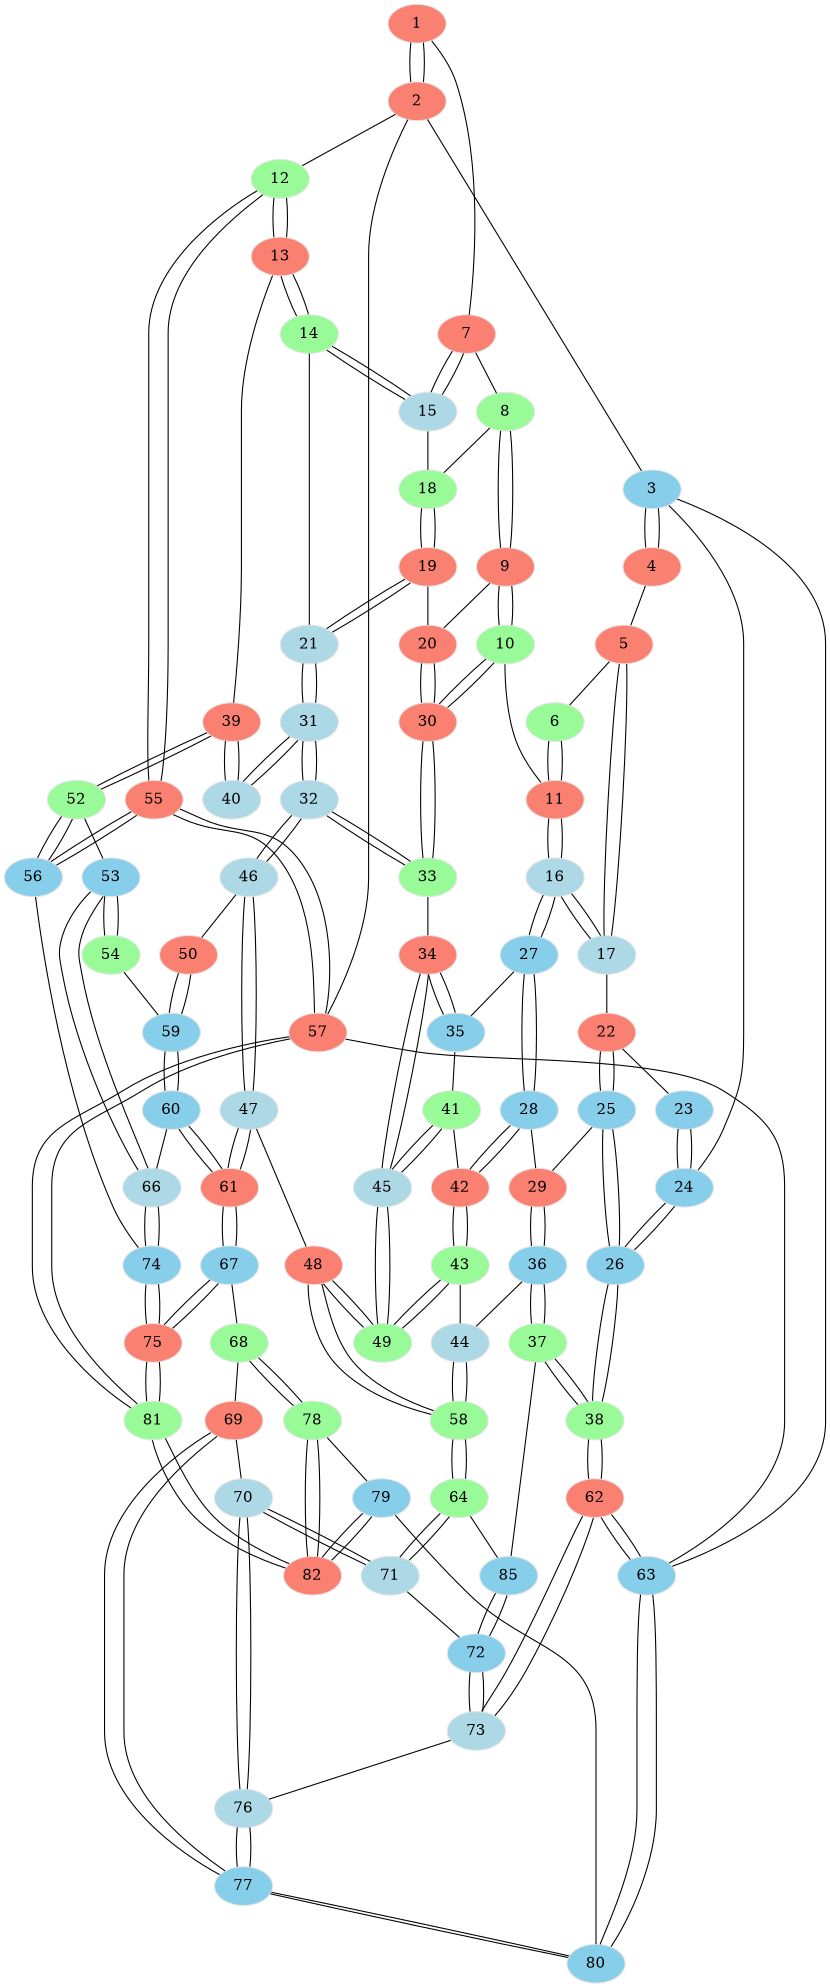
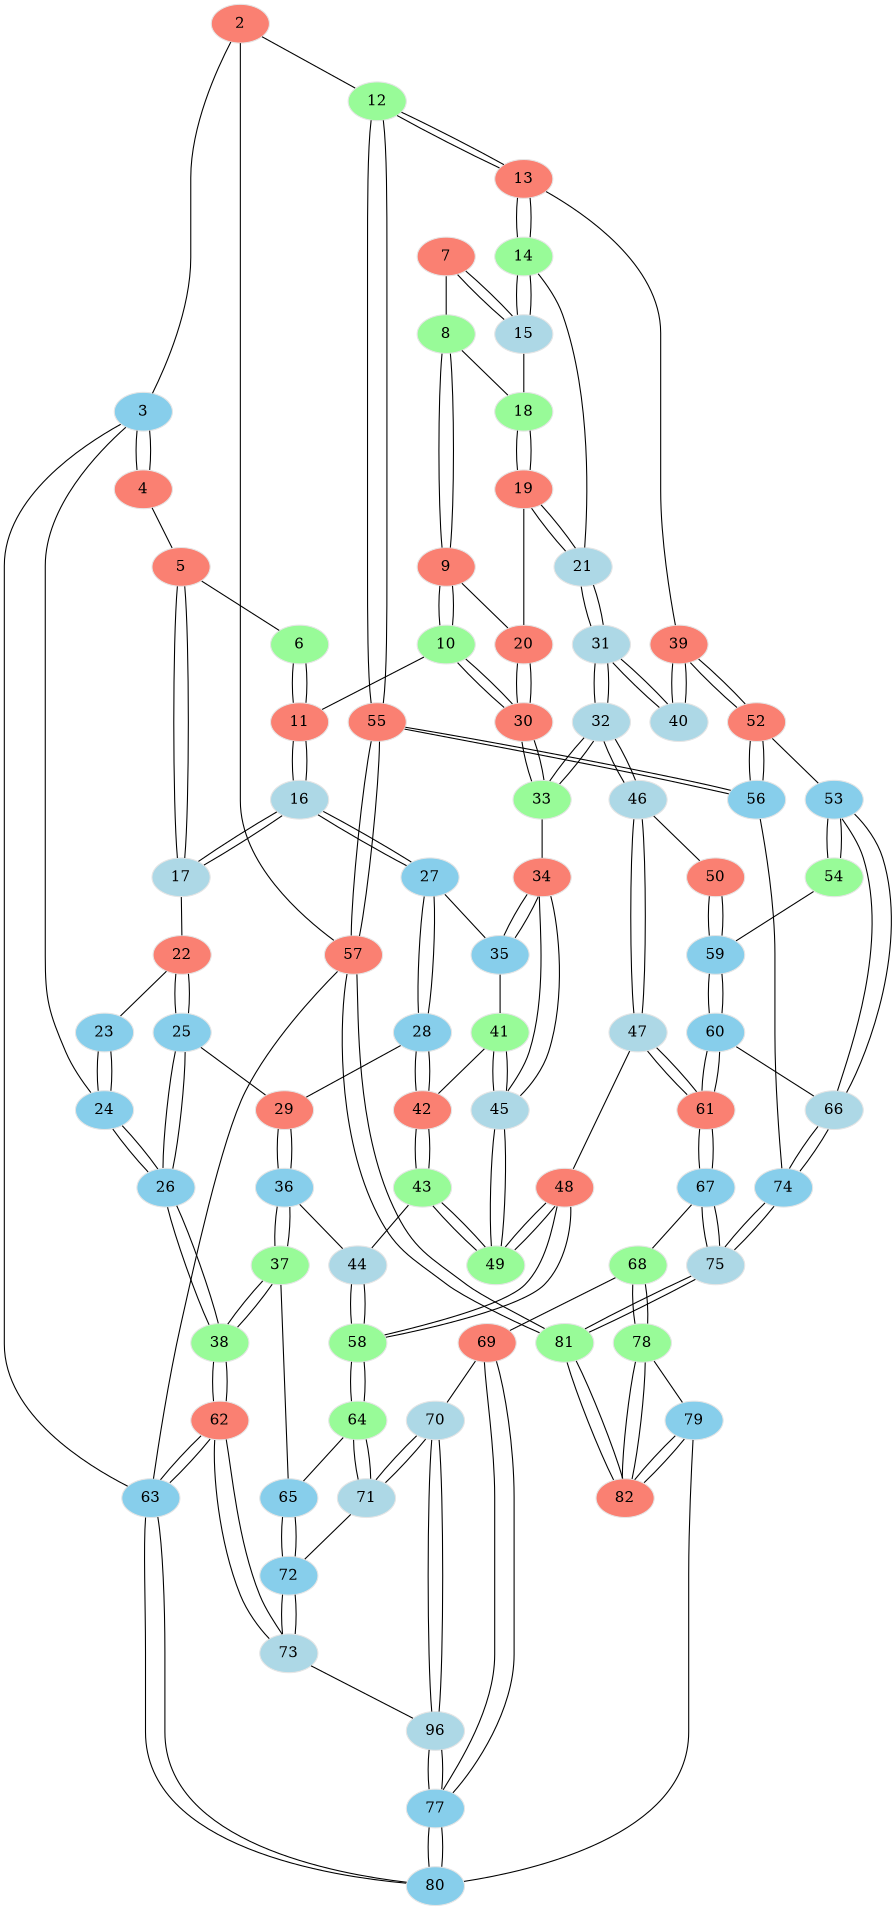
(417, 24) -> none
(77, 800) -> (757, 722)
(153, 1343) -> (716, 1265)
(509, 1576) -> (289, 1498)
(244, 1809) -> (435, 1731)
